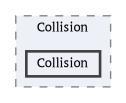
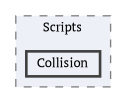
(63, 28) -> (63, 28)
